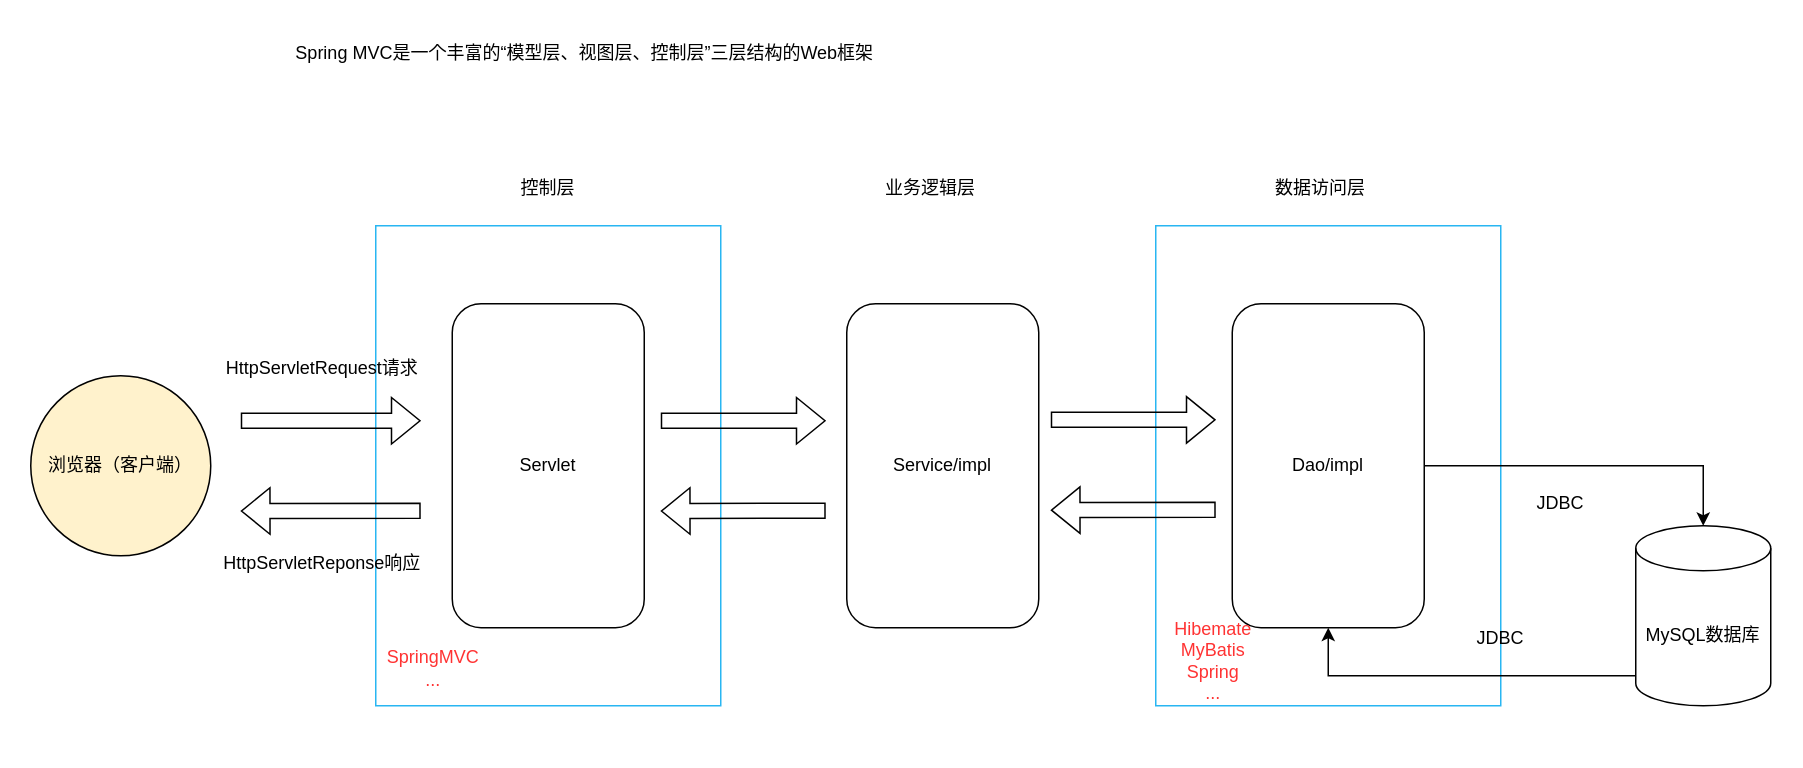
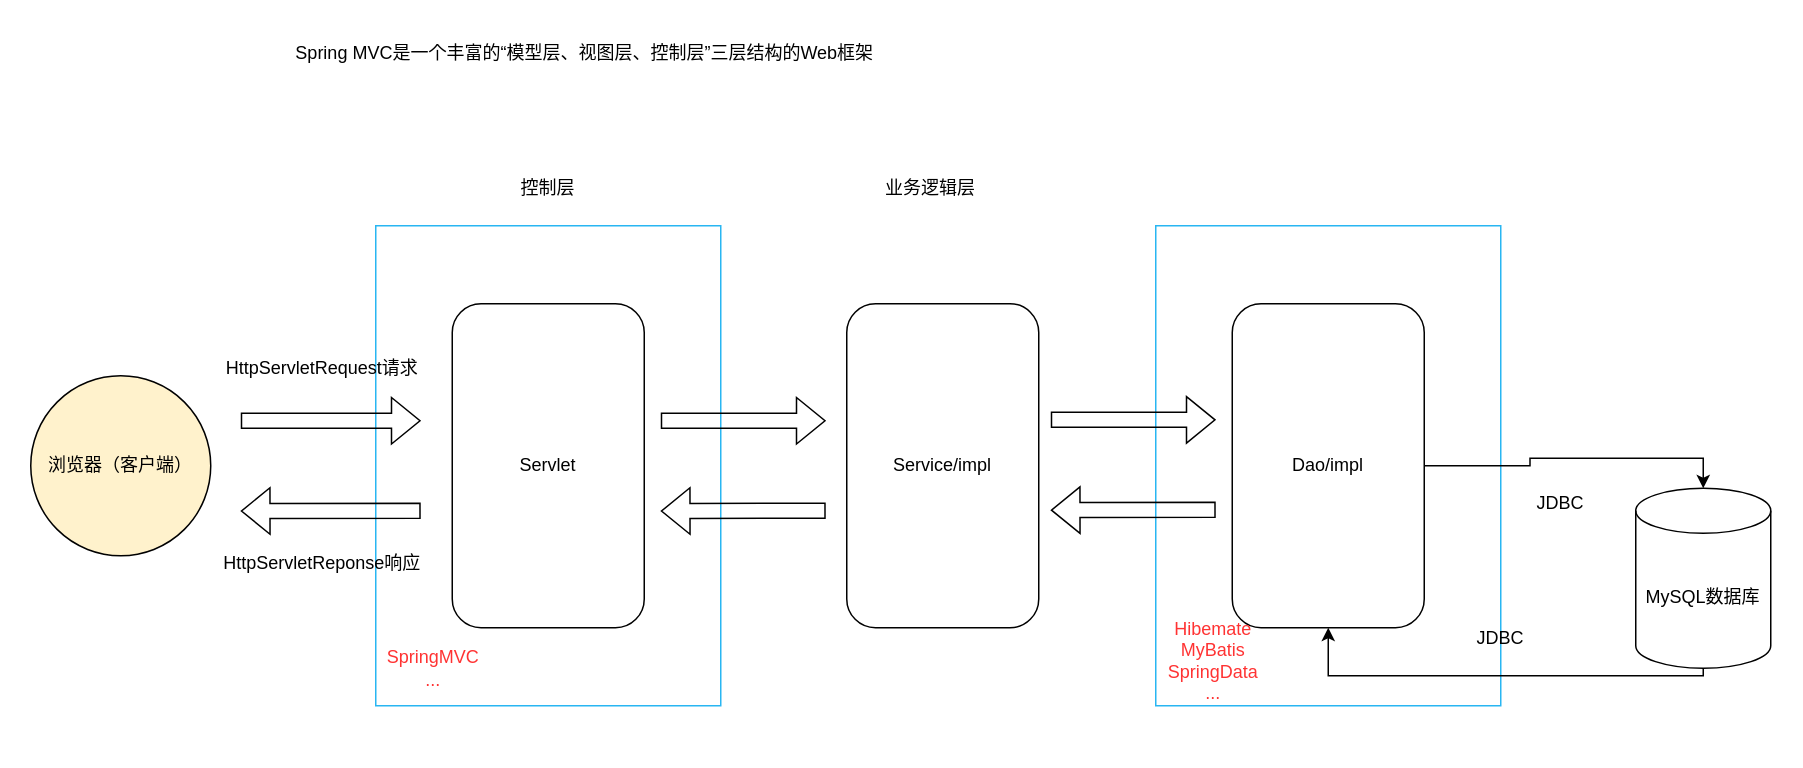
(1321, 188) -> none
(1703, 616) -> (1703, 578)
(1214, 661) -> (1214, 661)
